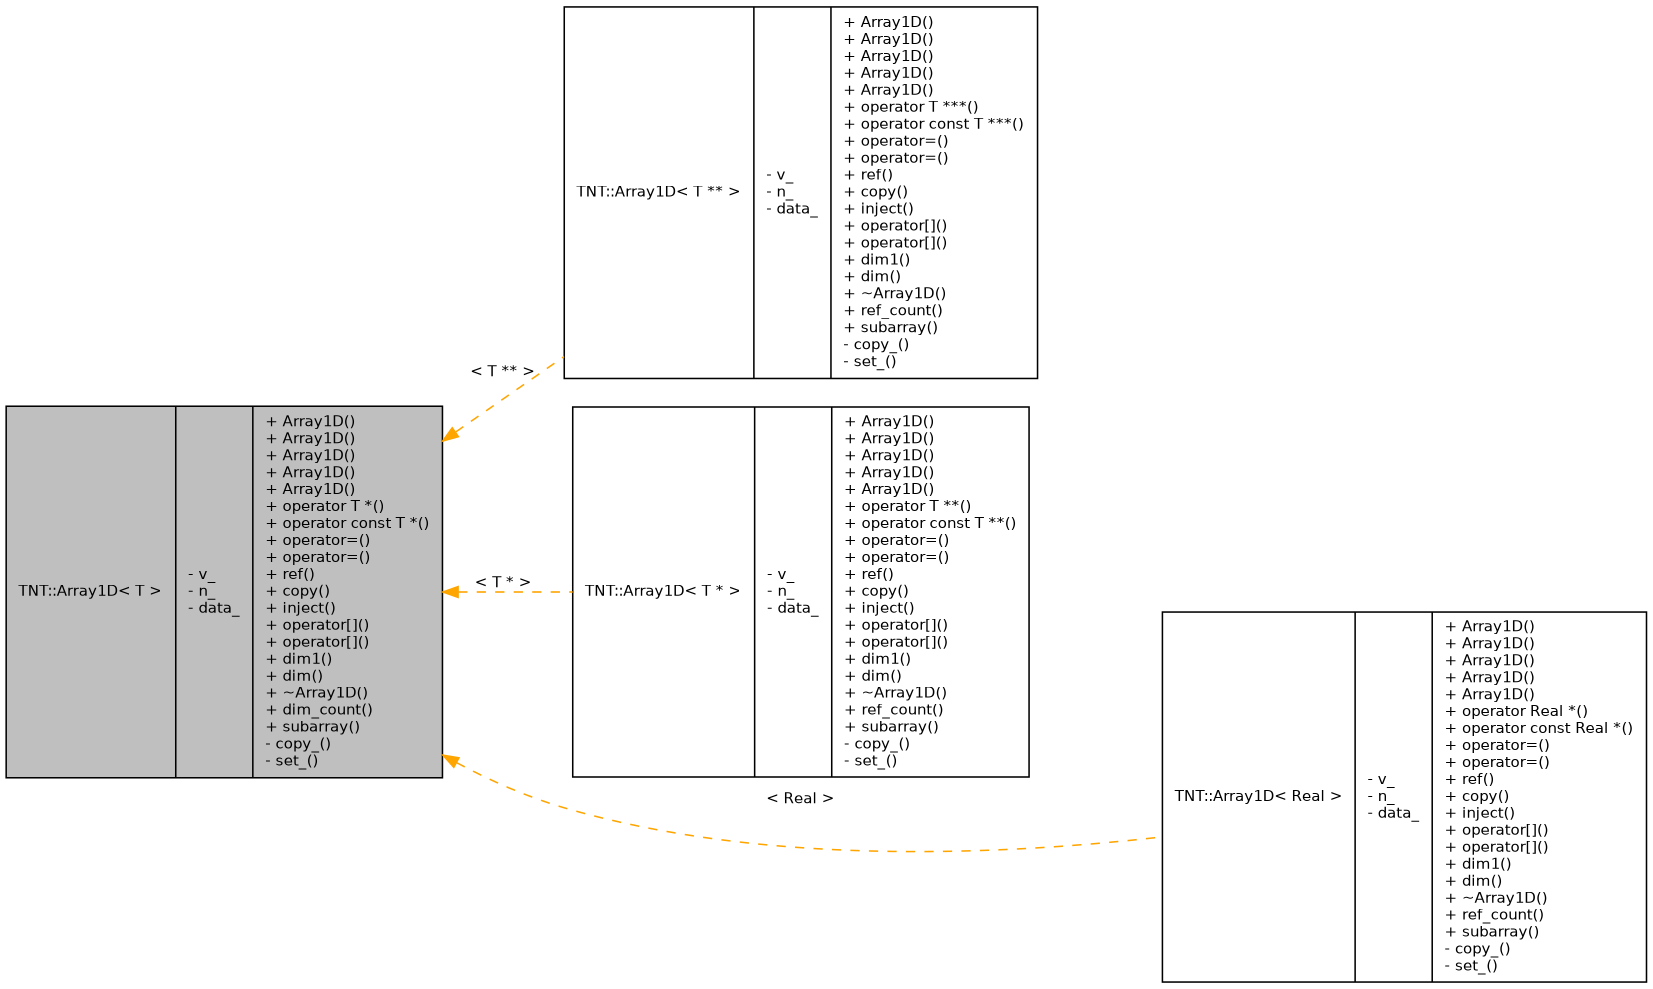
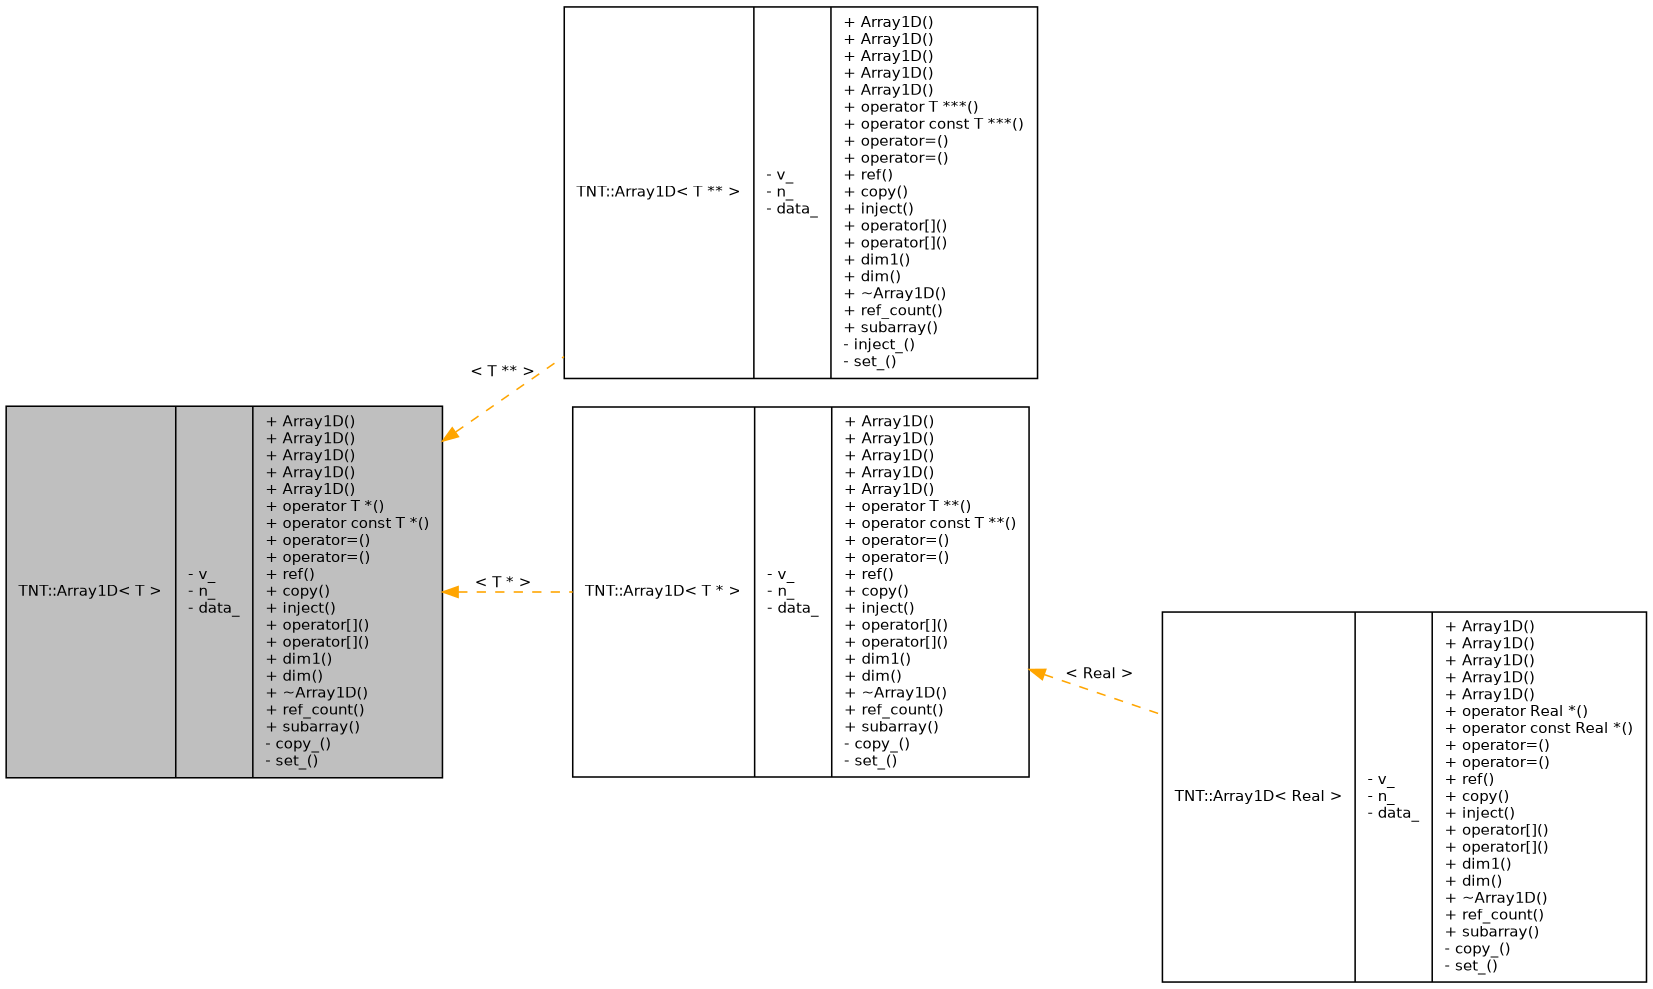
(876, 345) -> (880, 345)
(319, 710) -> (315, 710)
(803, 848) -> (1103, 695)
